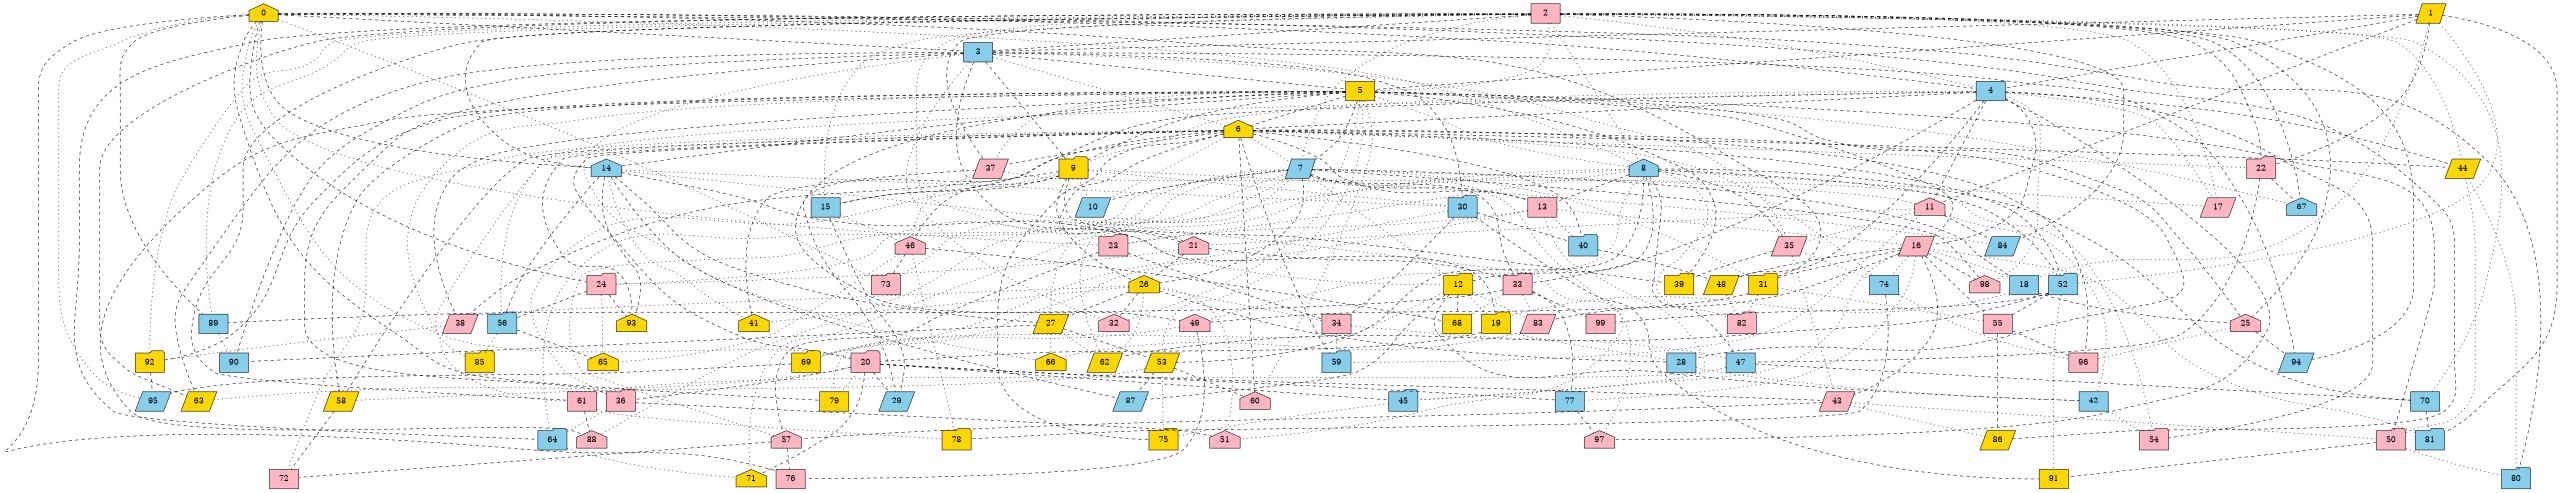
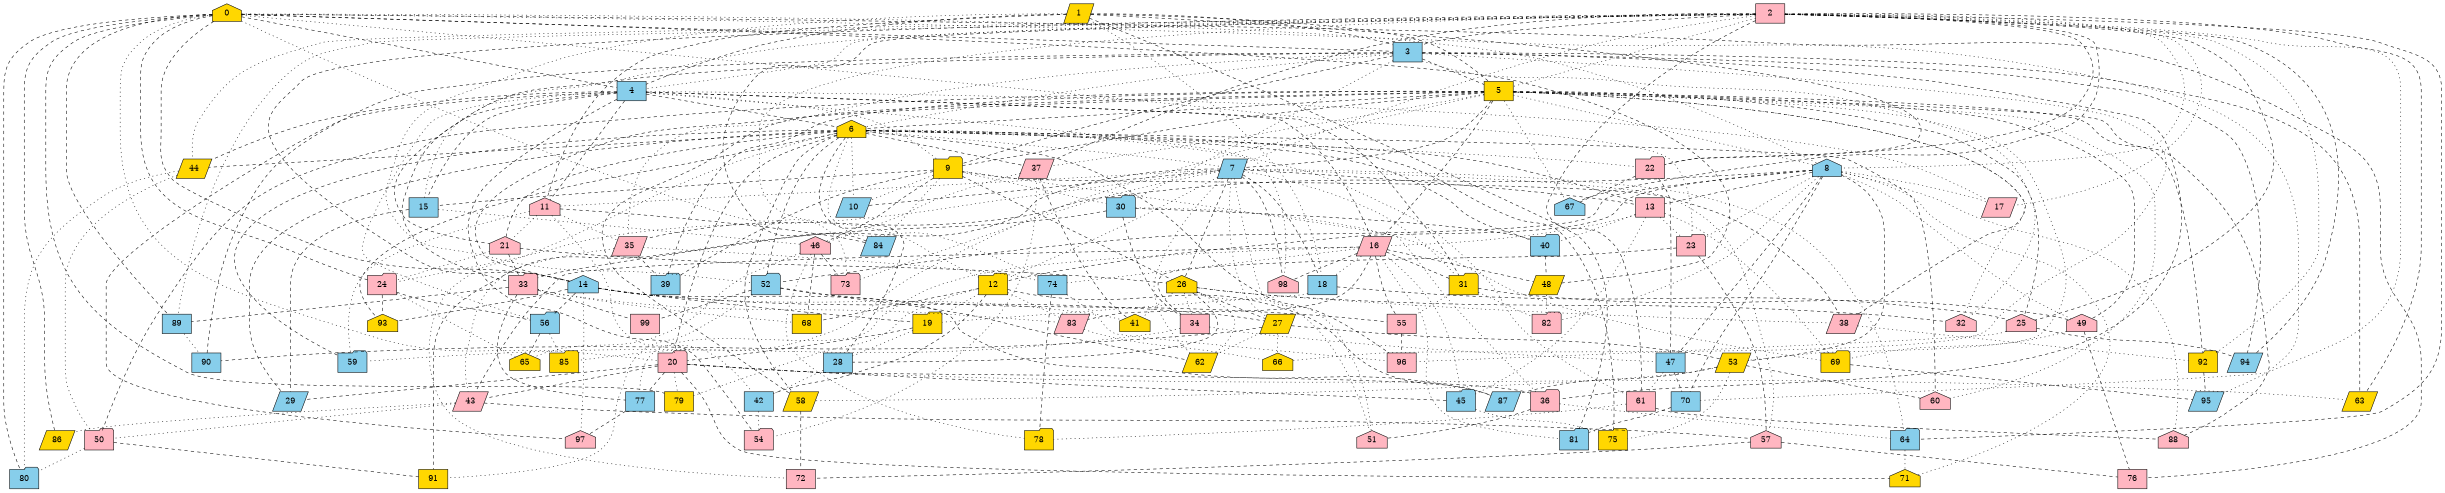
(1385, 83) -> (1271, 126)
(1035, 188) -> none
(1679, 285) -> (666, 285)
(1998, 382) -> none
